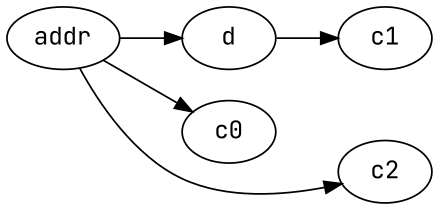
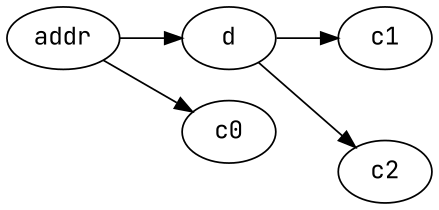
(179, 177) -> (301, 99)
